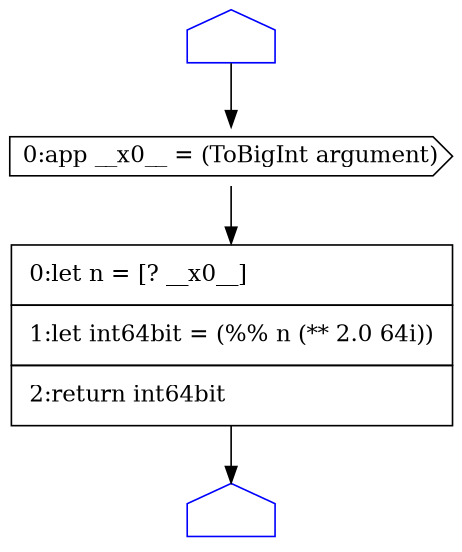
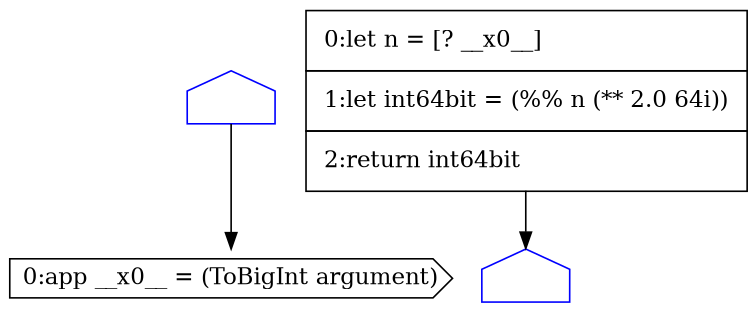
(231, 206) -> none
